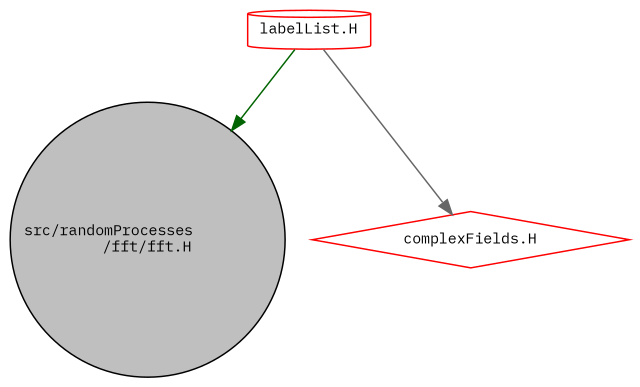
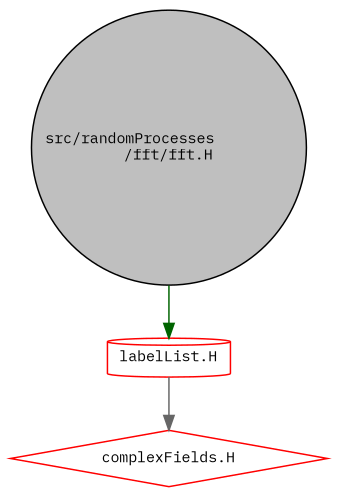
(268, 84) -> (169, 304)
